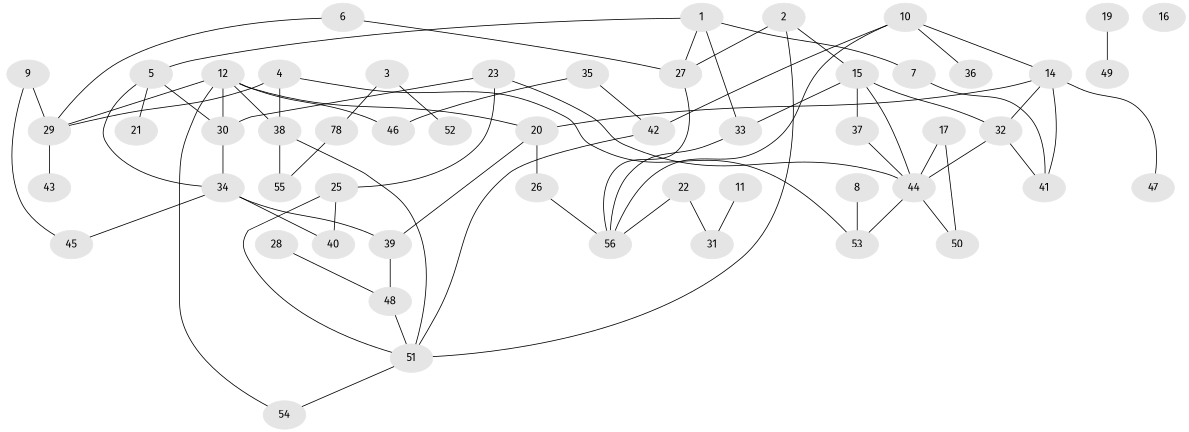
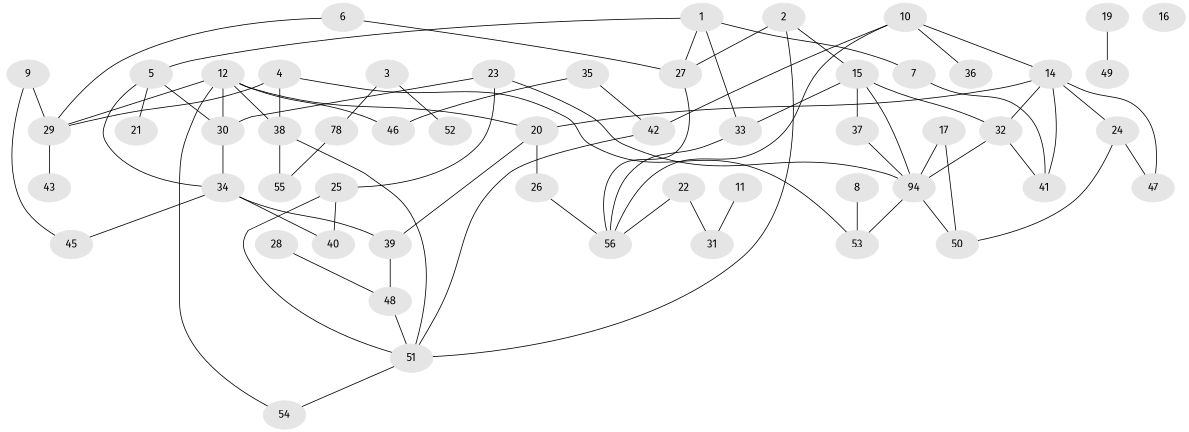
none -> (1118, 131)
(914, 188) -> (914, 188)
